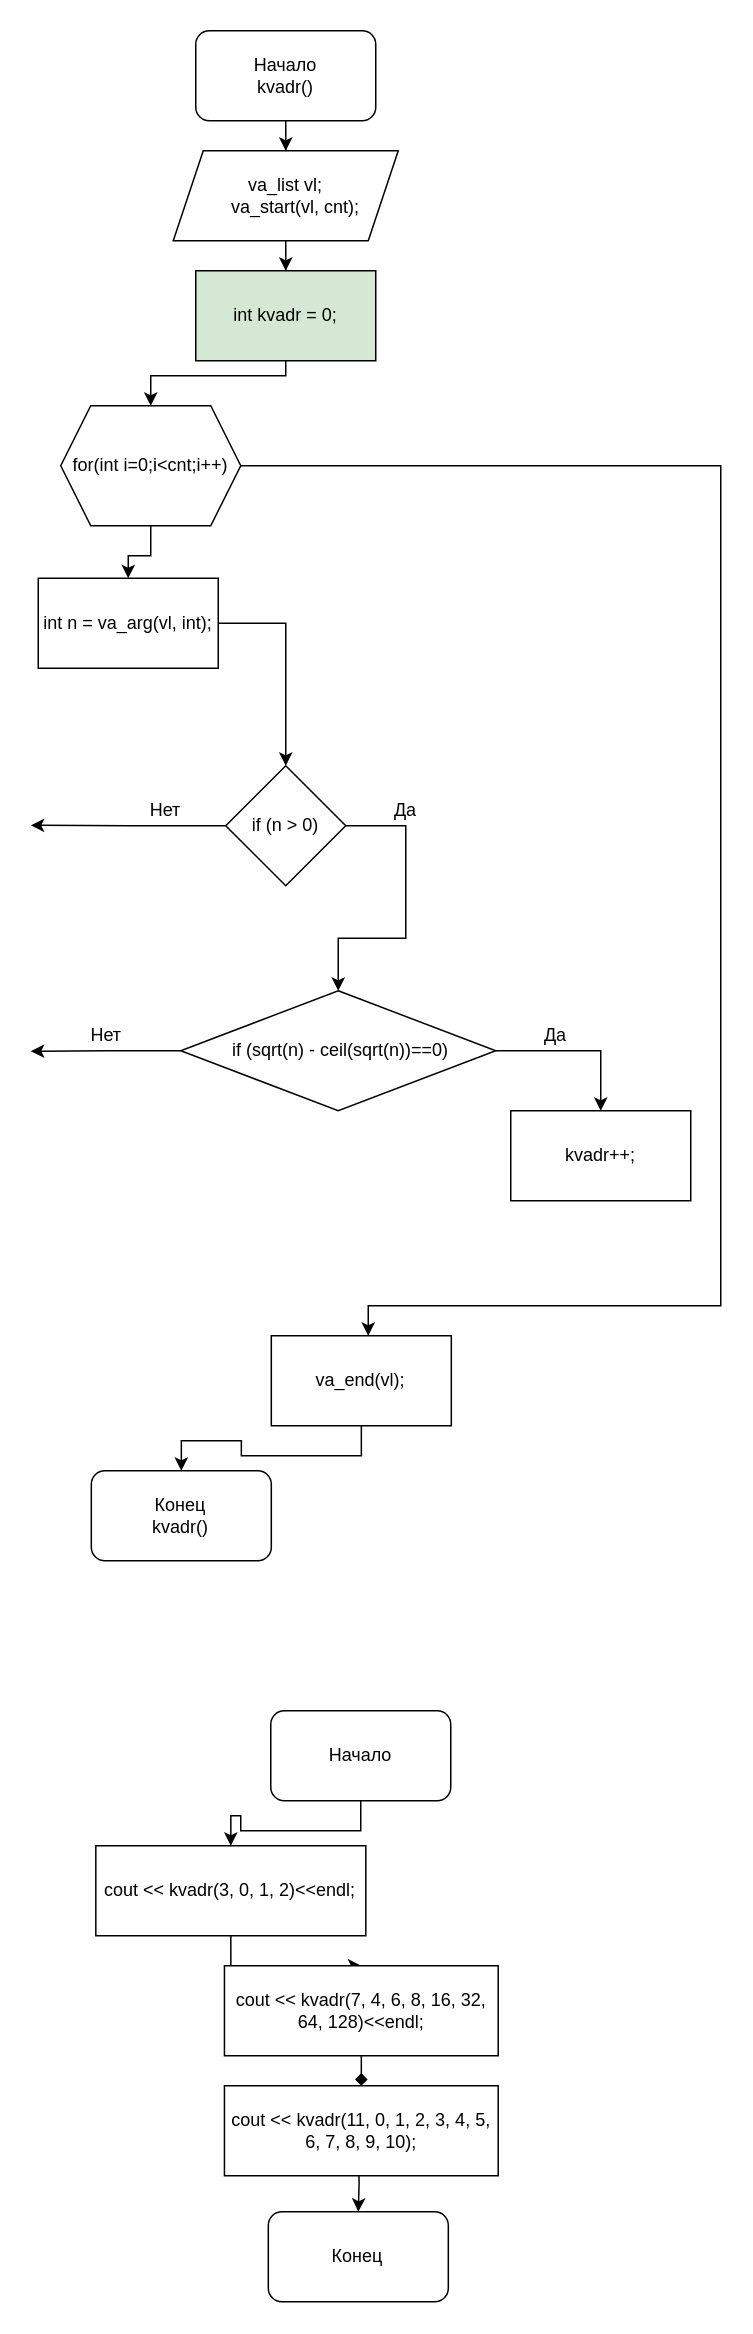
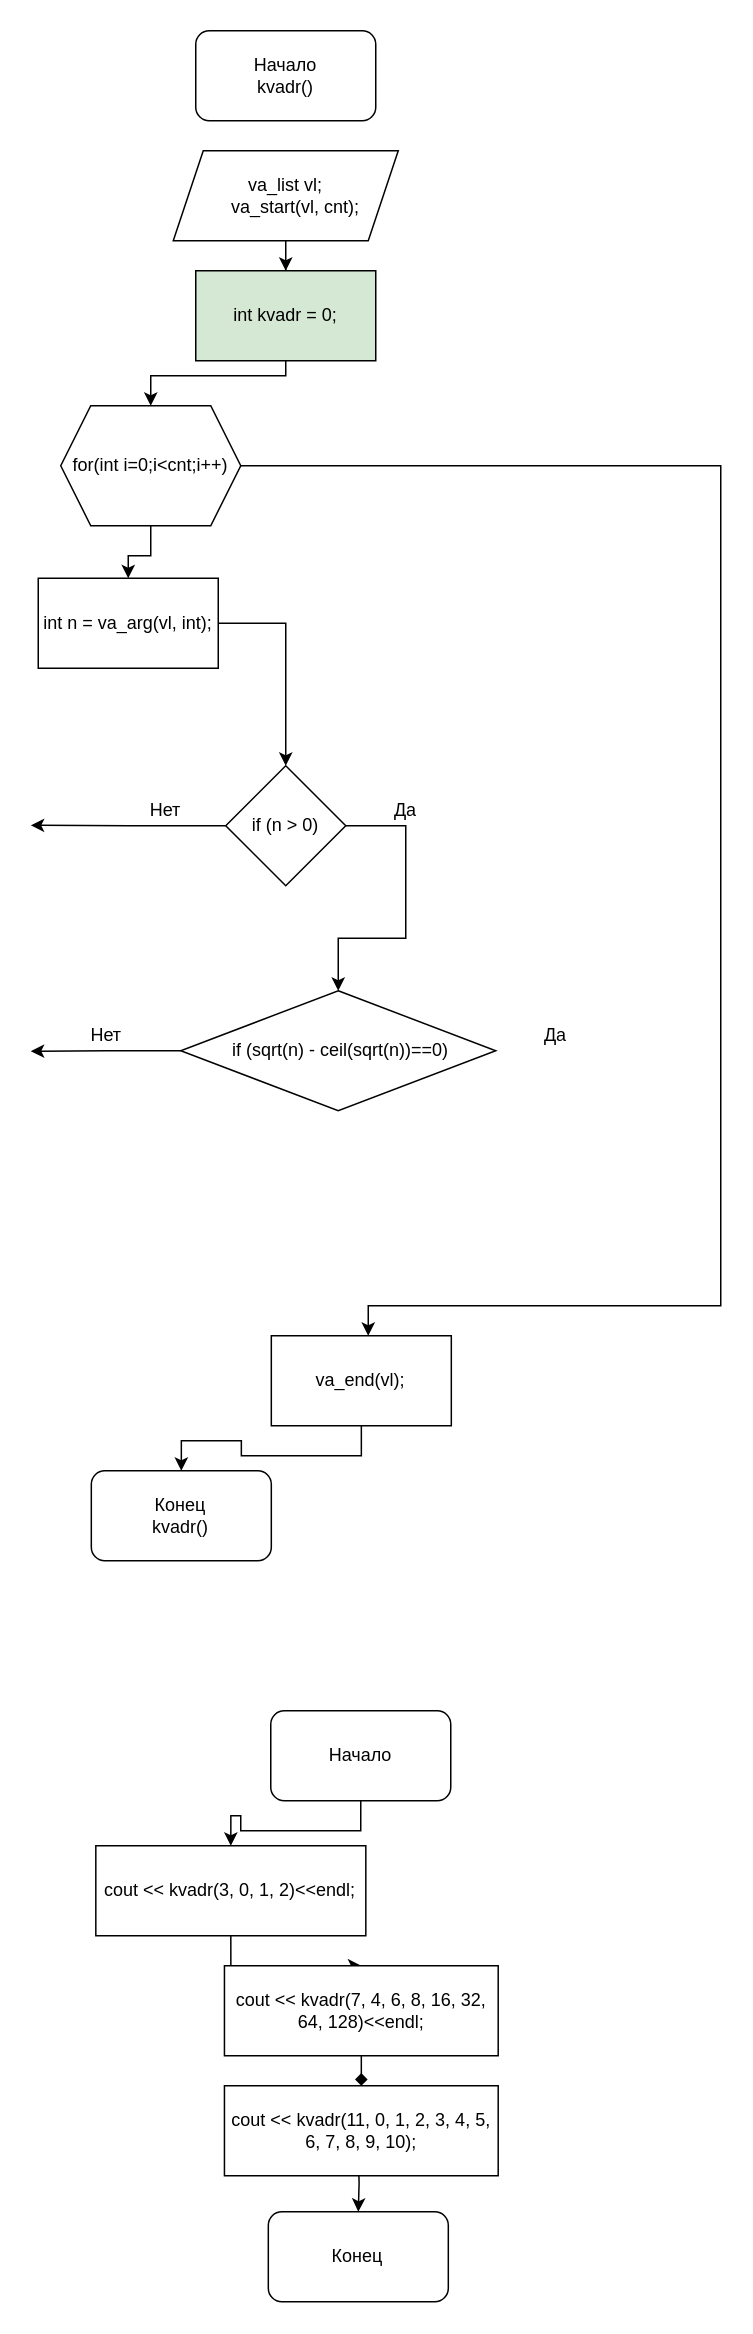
(286, 141) -> none
(573, 1051) -> none
(601, 1156) -> none
